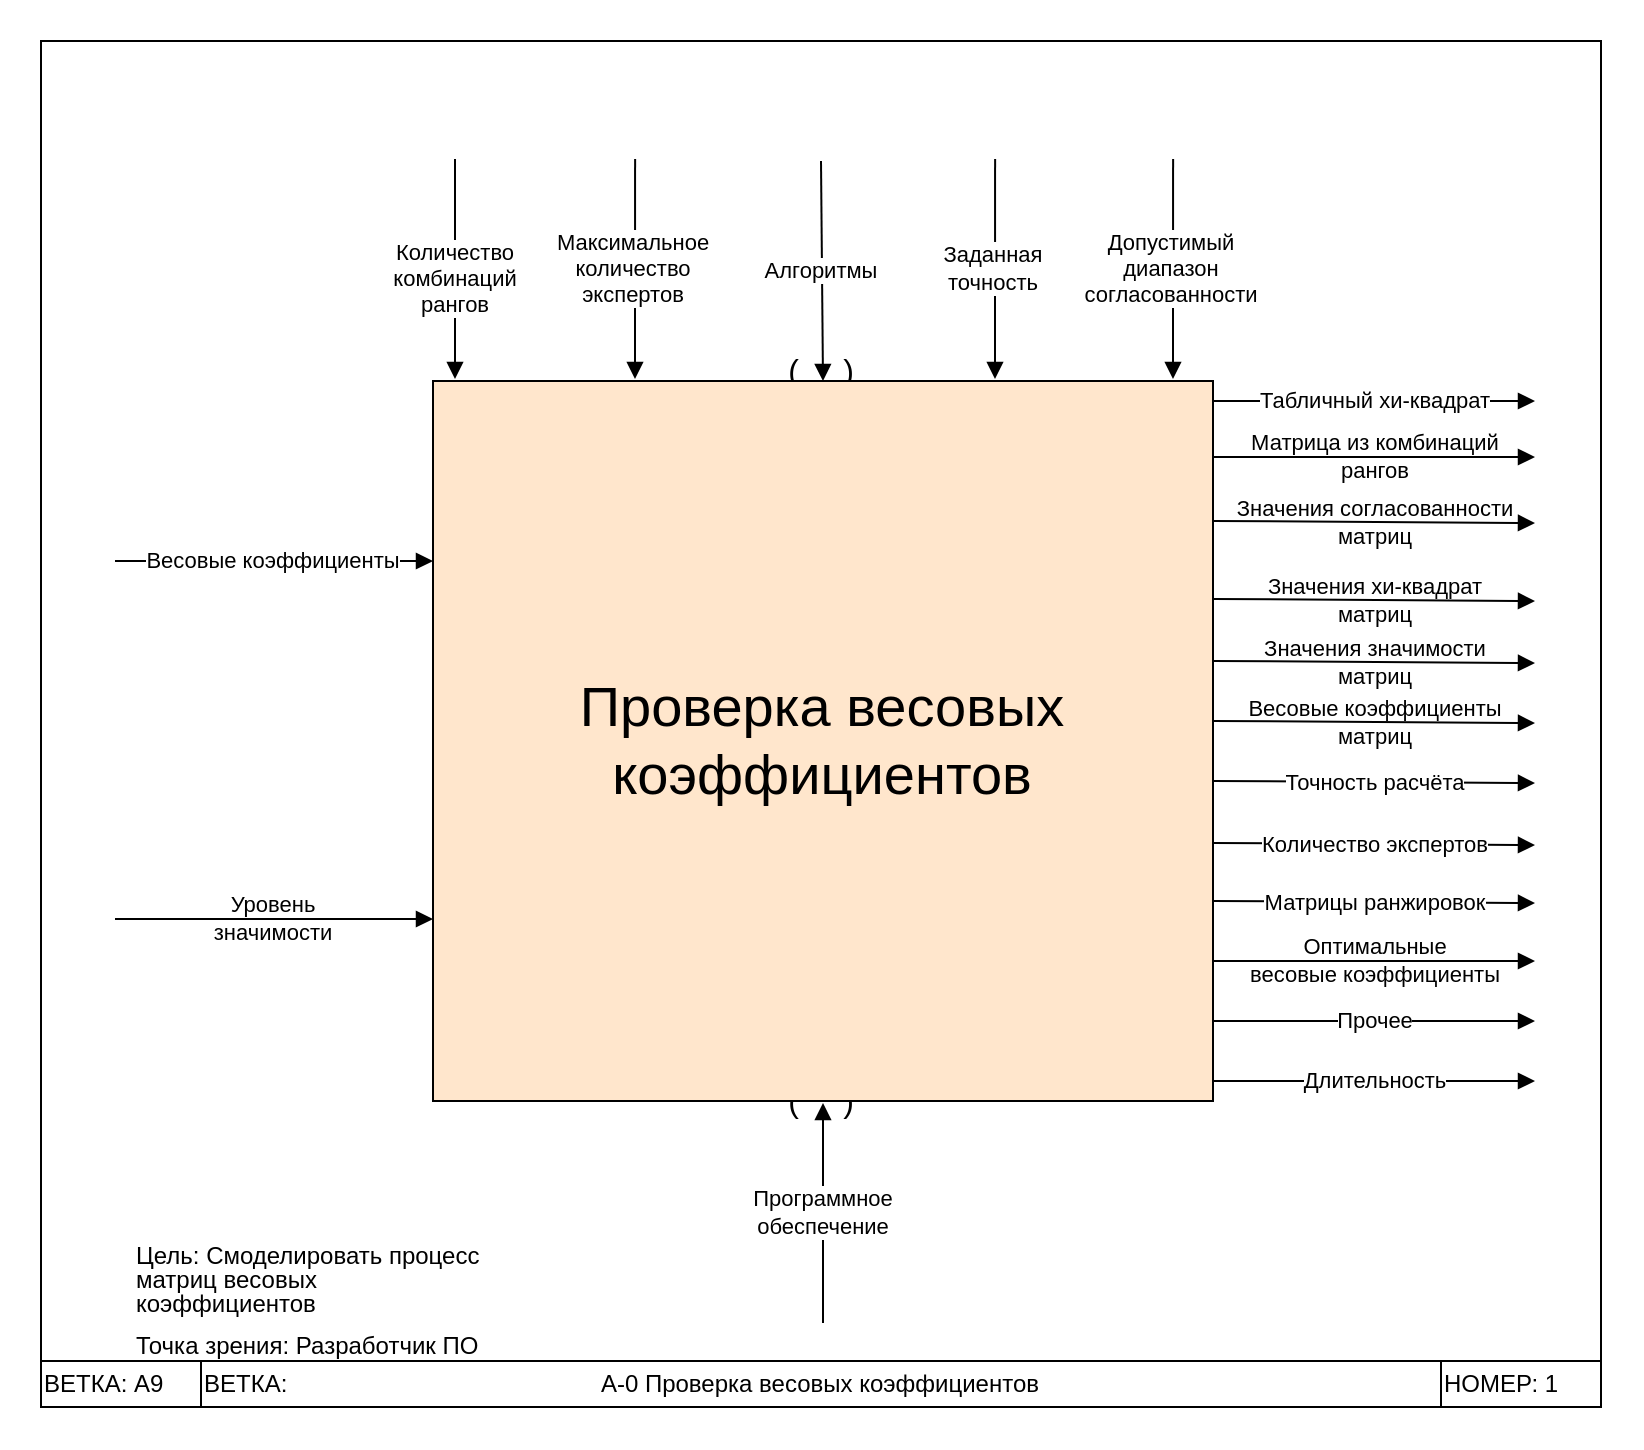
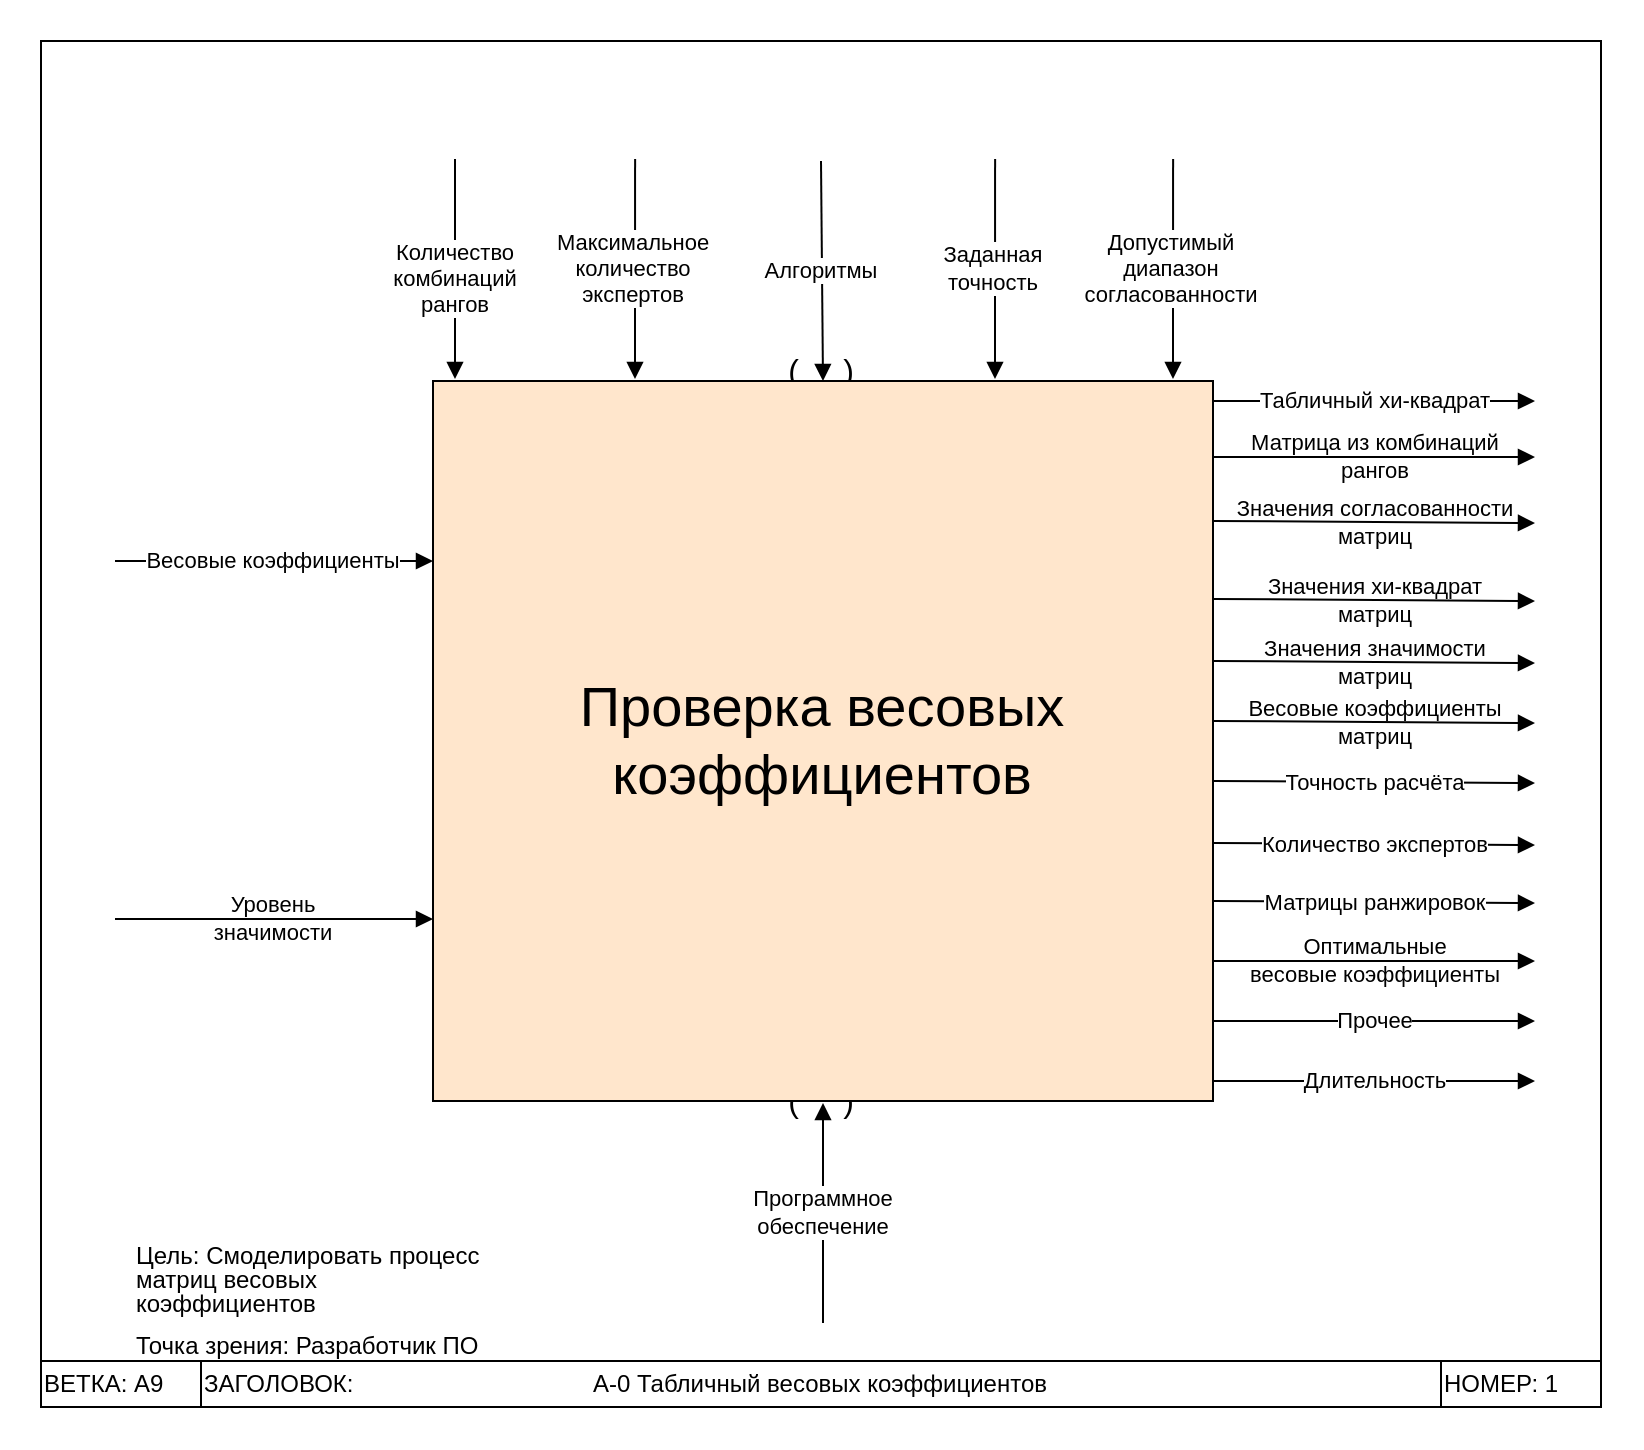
(242, 1385) -> (269, 1385)
(821, 1385) -> (821, 1385)
